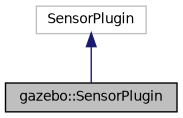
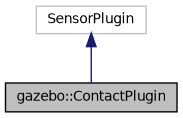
(91, 97) -> (91, 97)
